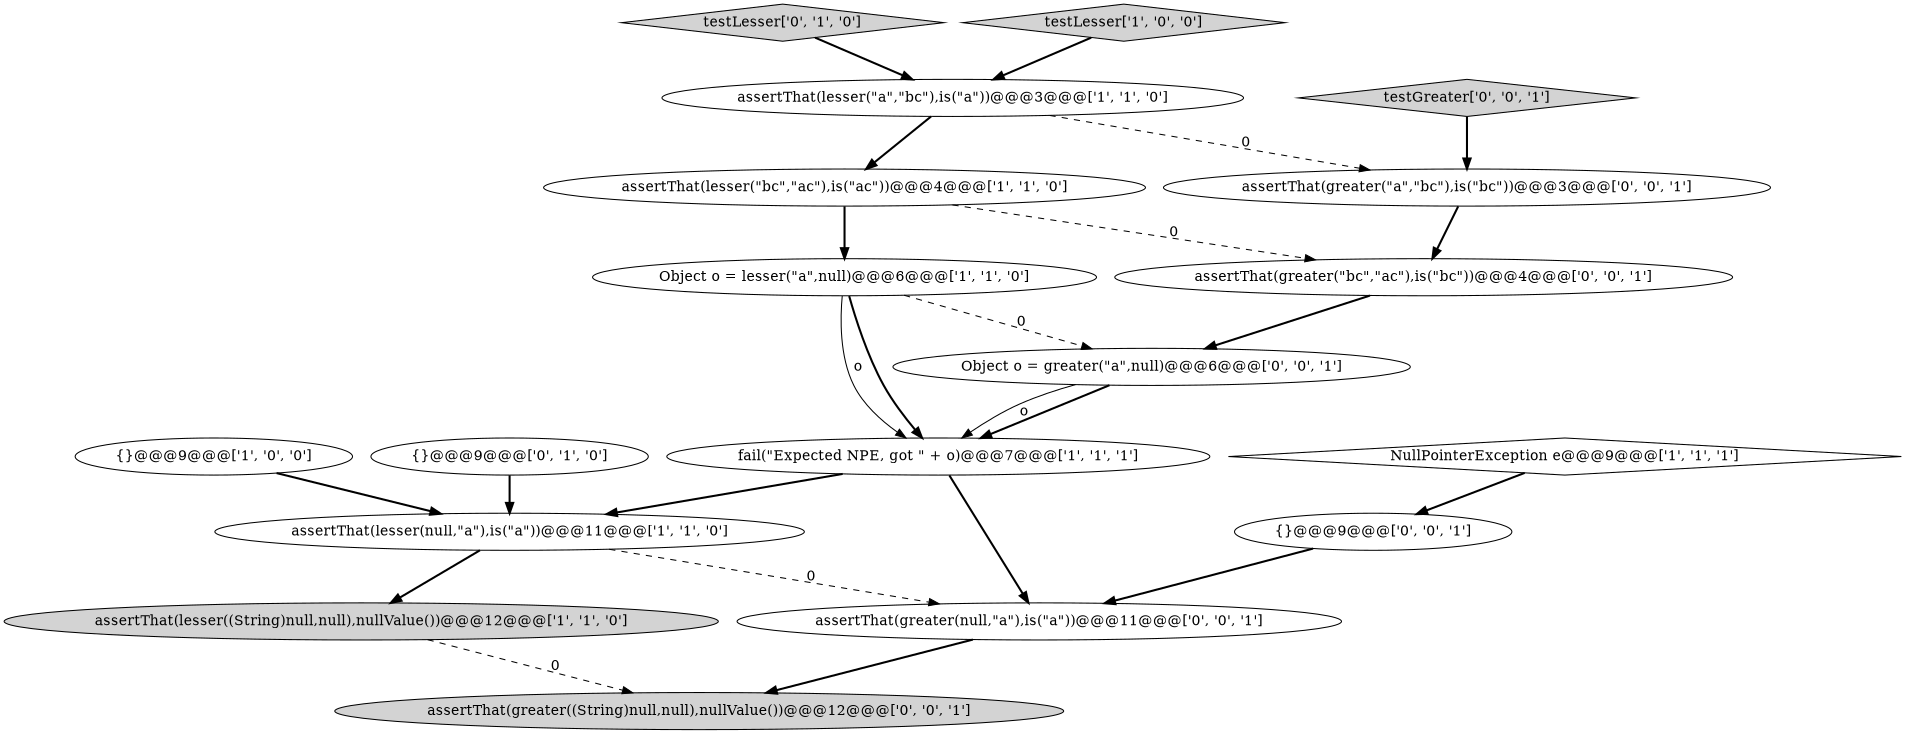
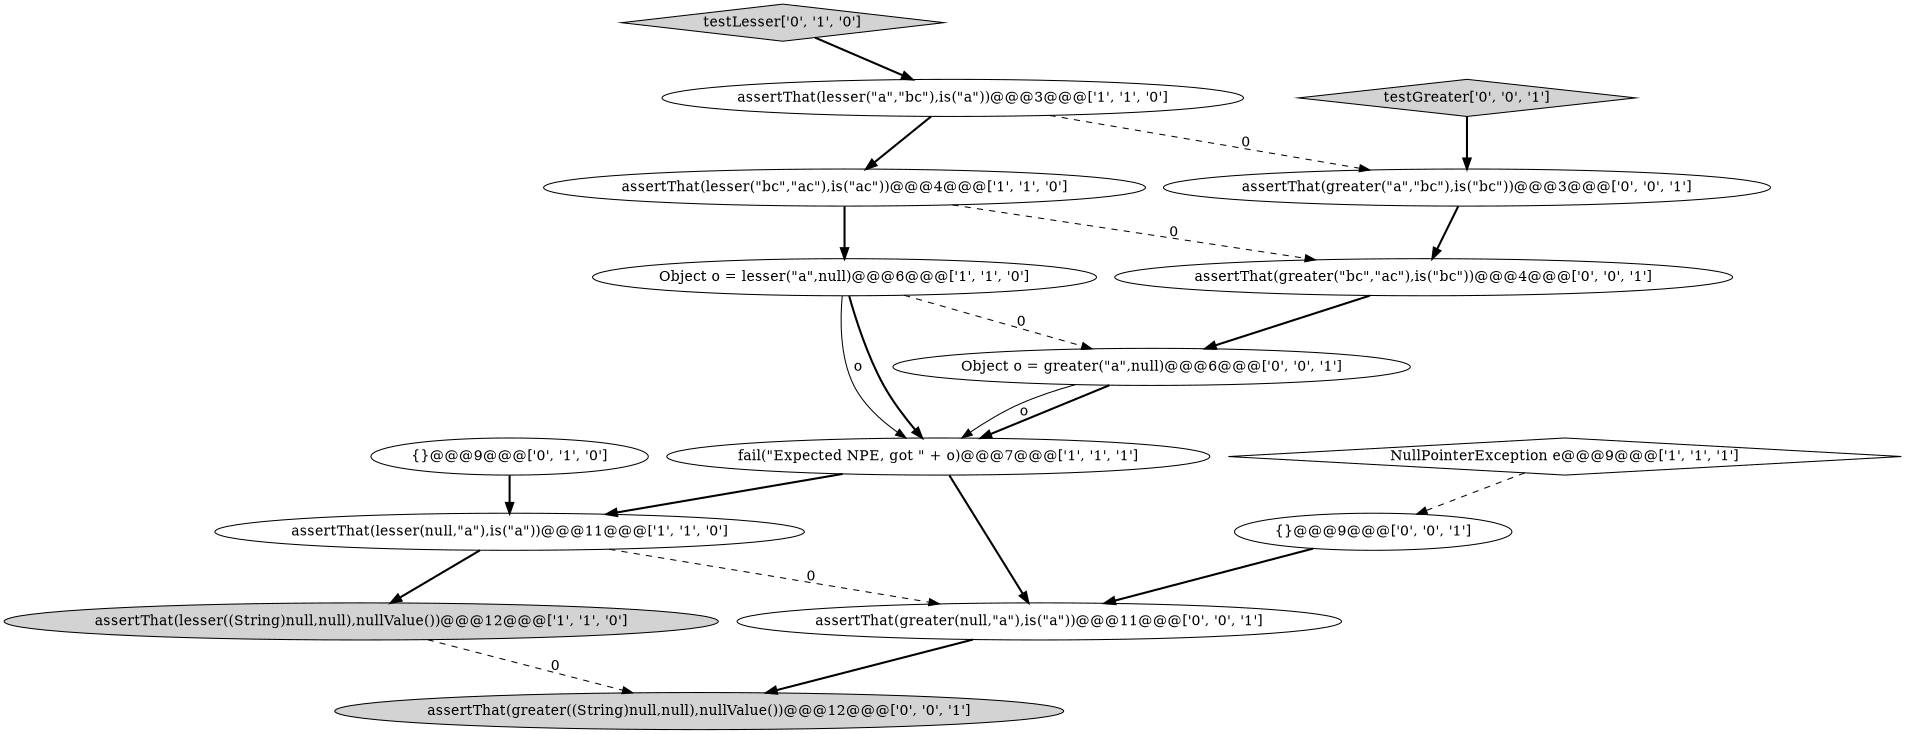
(1124, 23) -> none
(214, 457) -> none
(1476, 492) -> (1476, 492)
